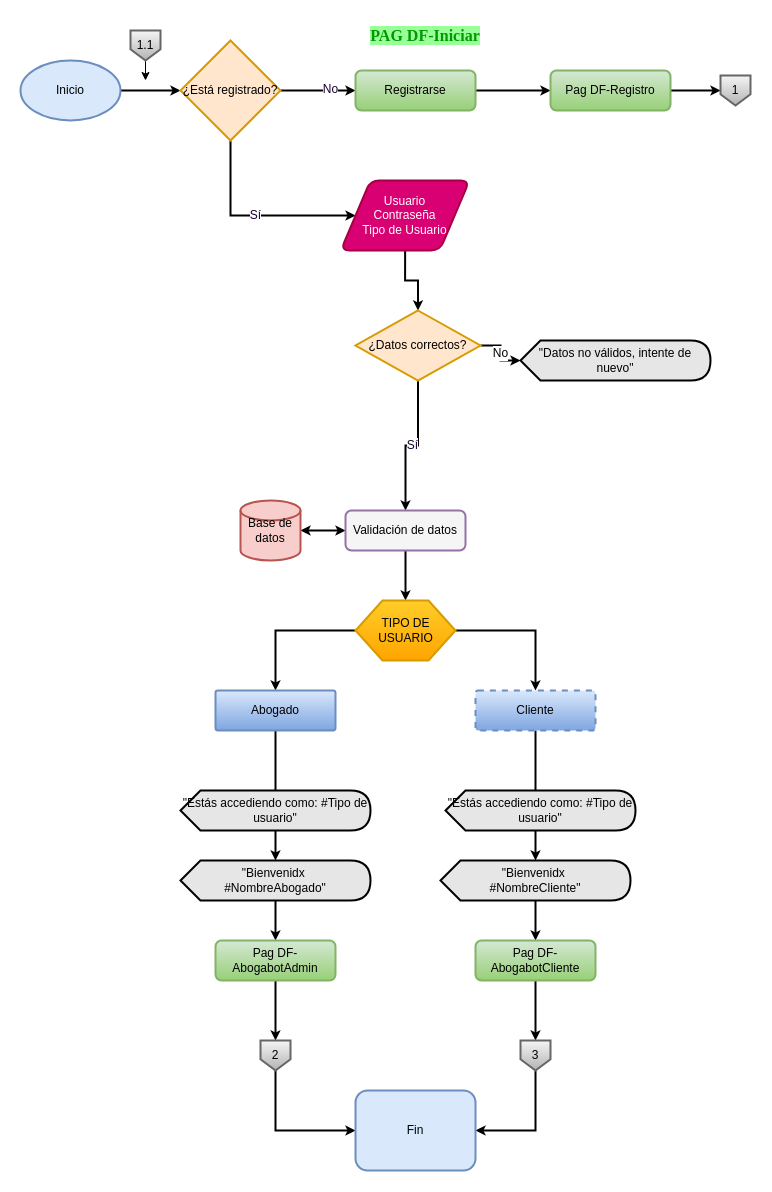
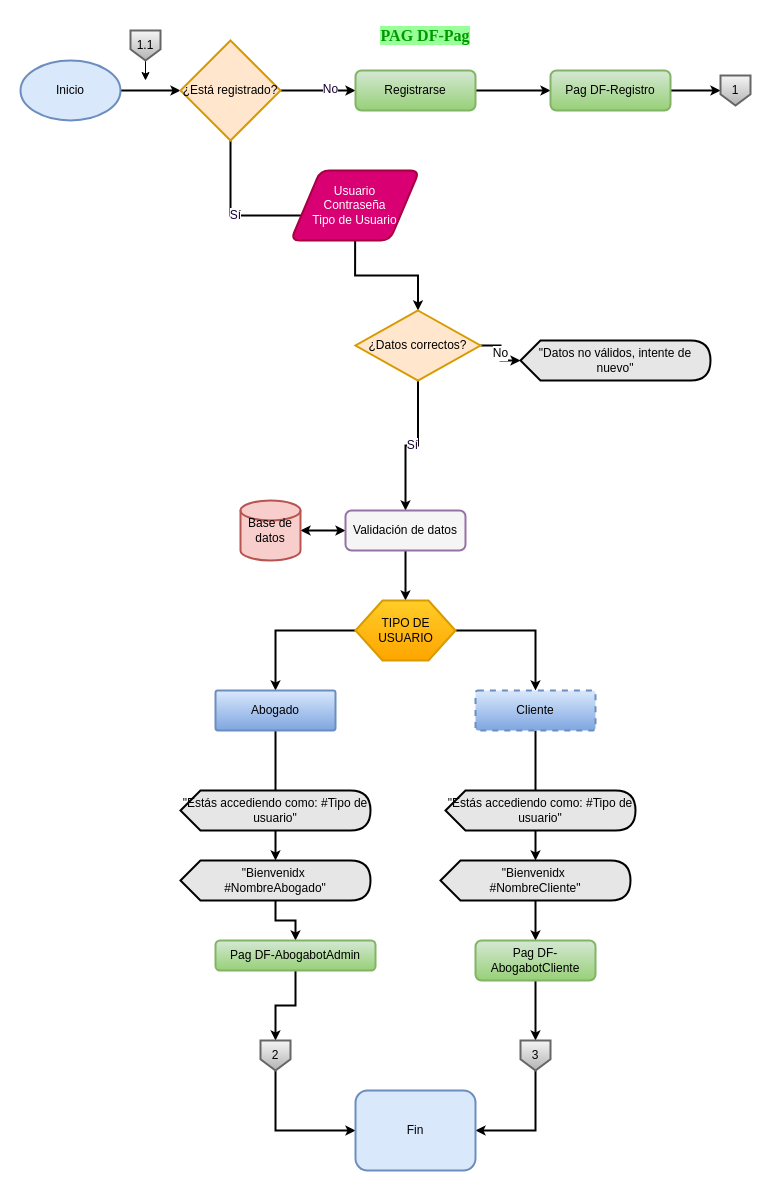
(426, 36) -> (426, 36)
(405, 216) -> (355, 206)
(276, 961) -> (296, 956)
